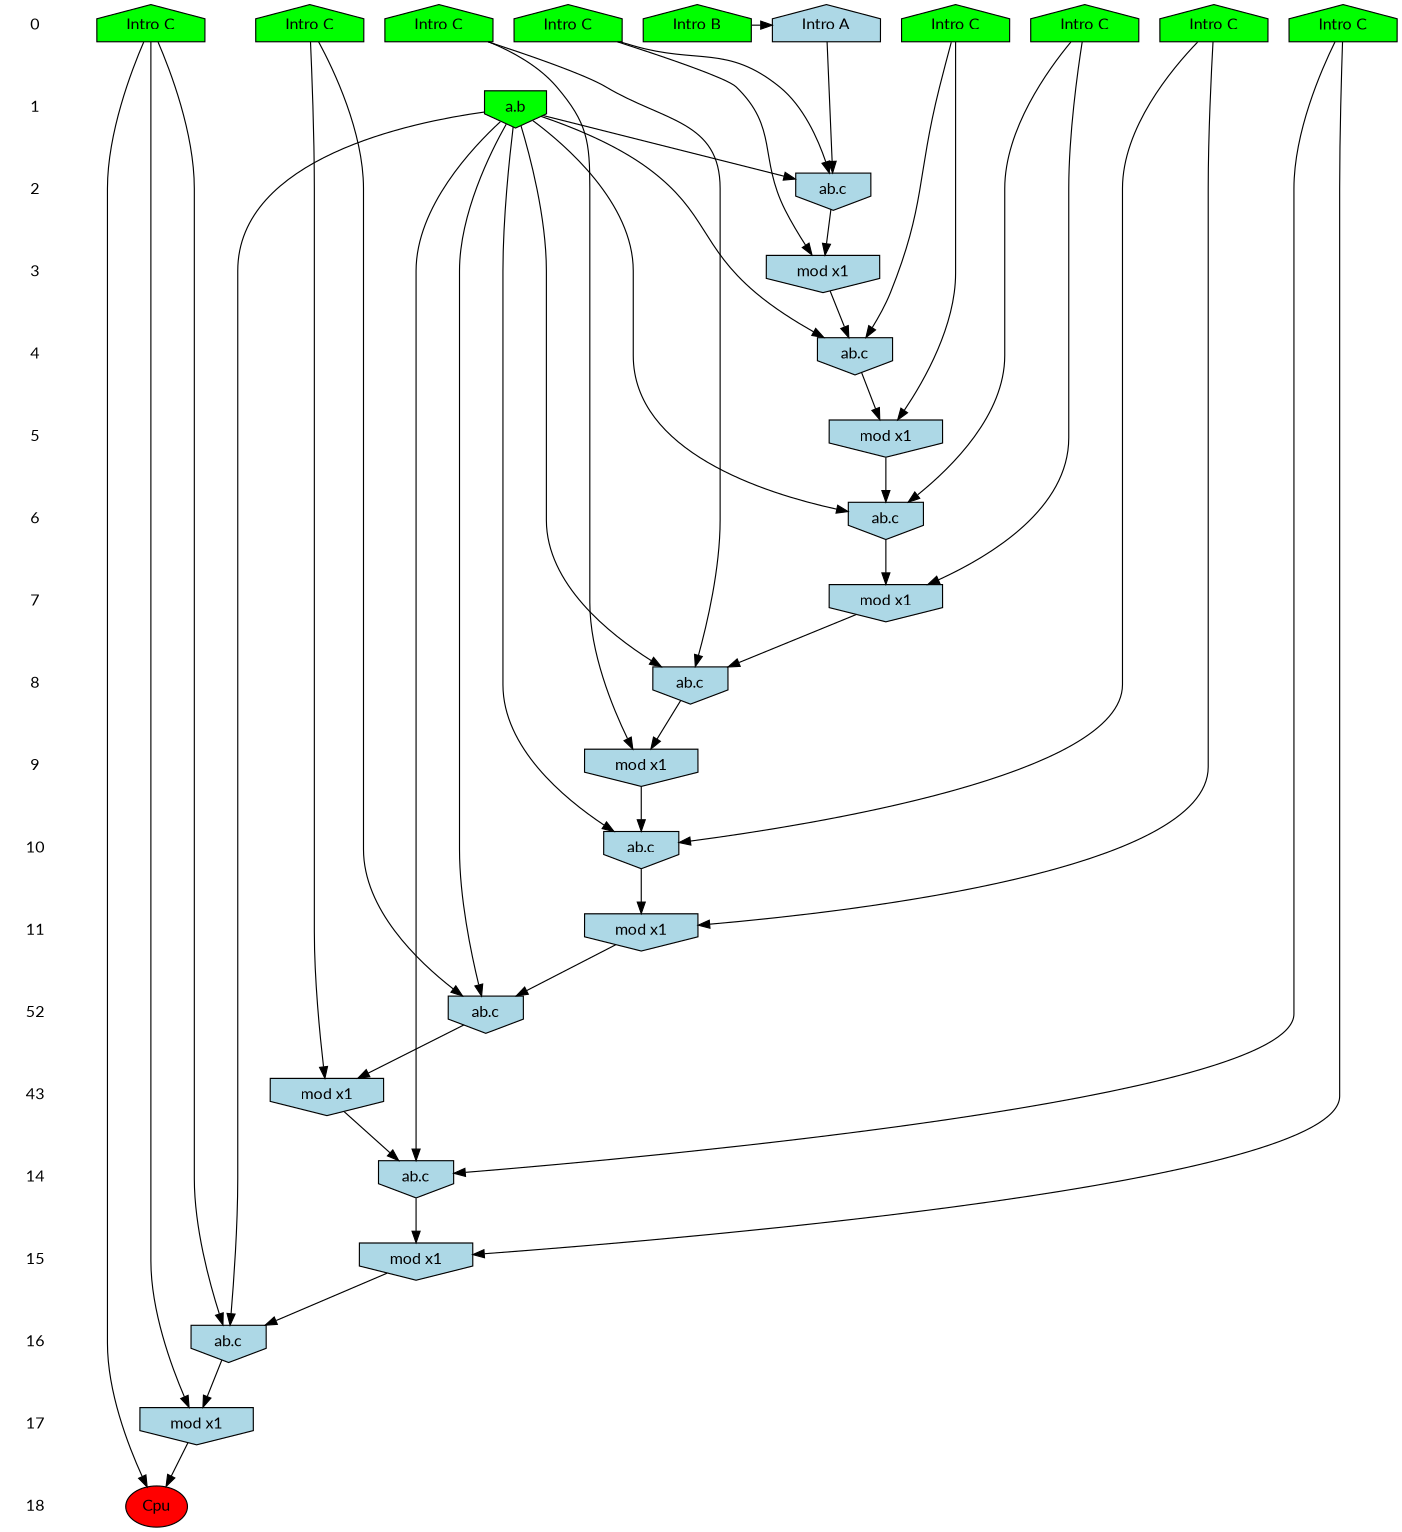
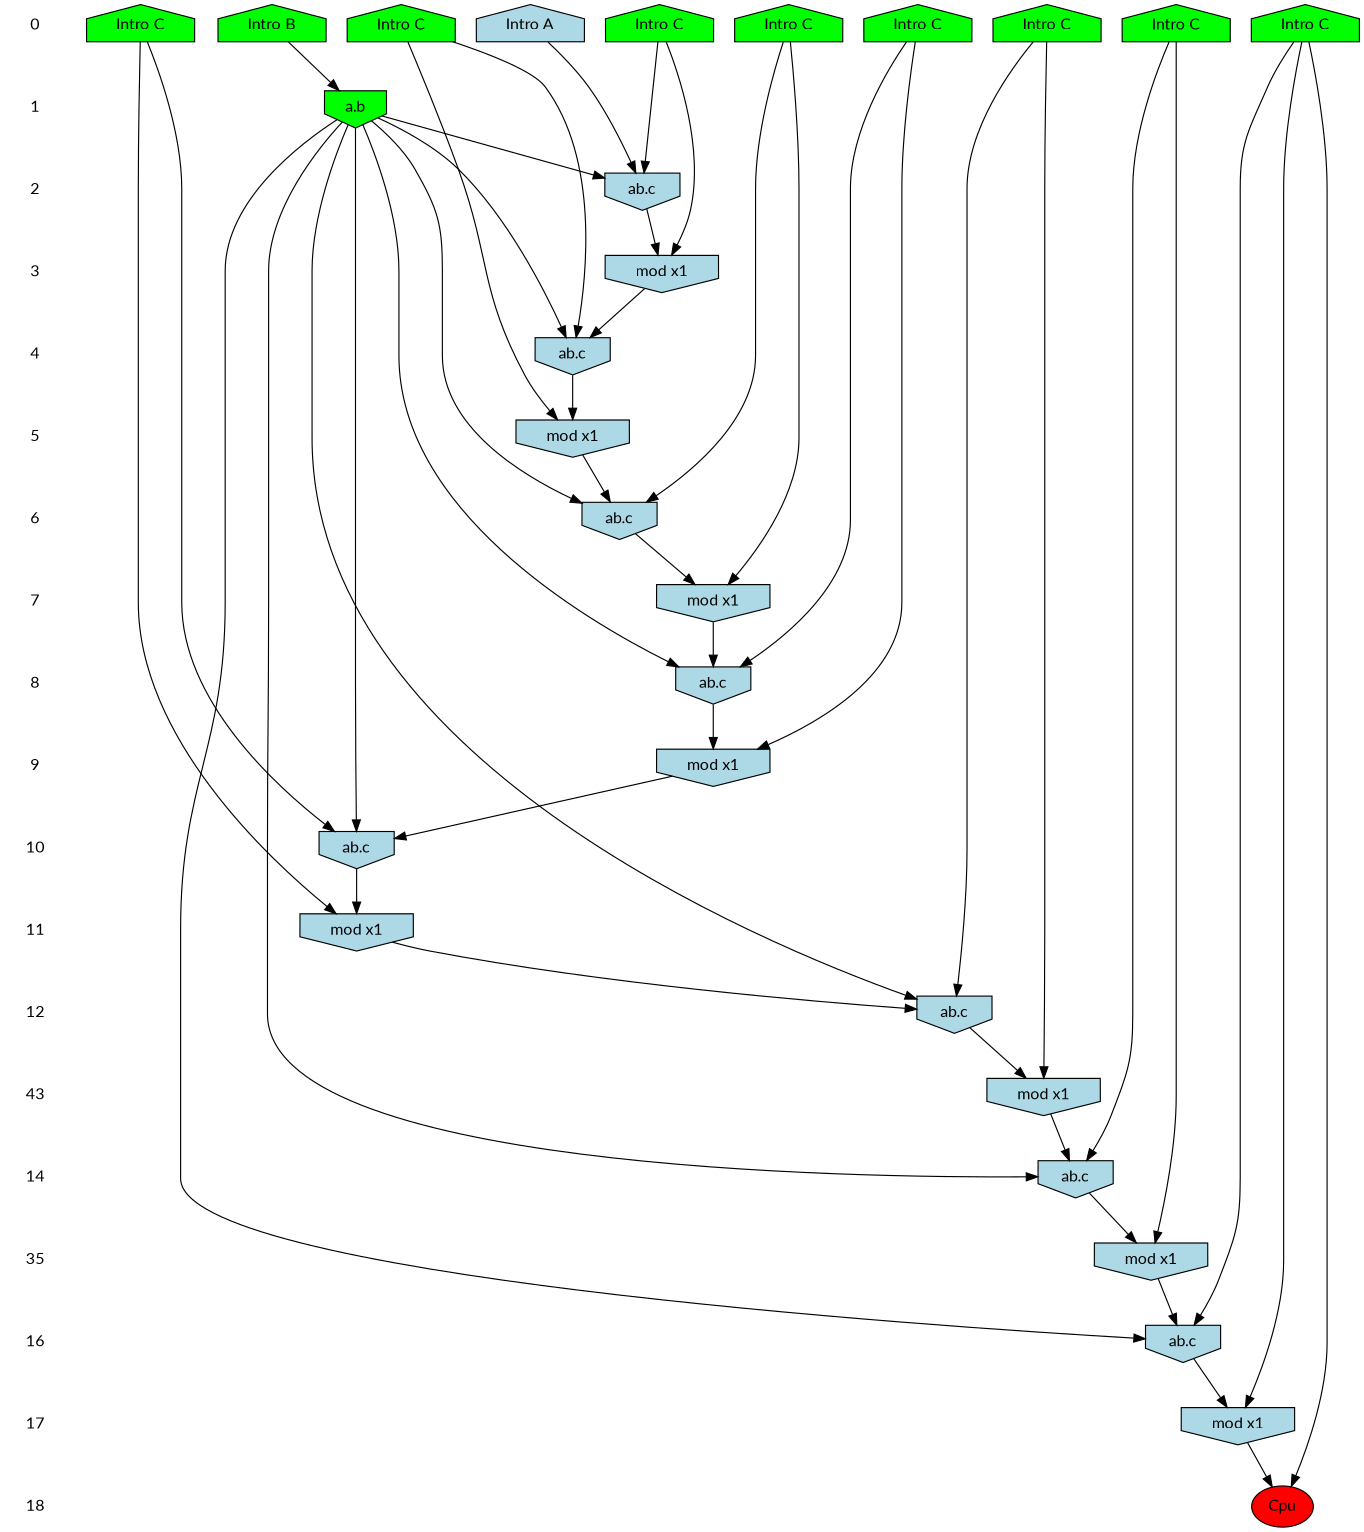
(756, 25) -> (310, 62)
(35, 1013) -> (35, 1013)
(35, 1260) -> (35, 1260)
